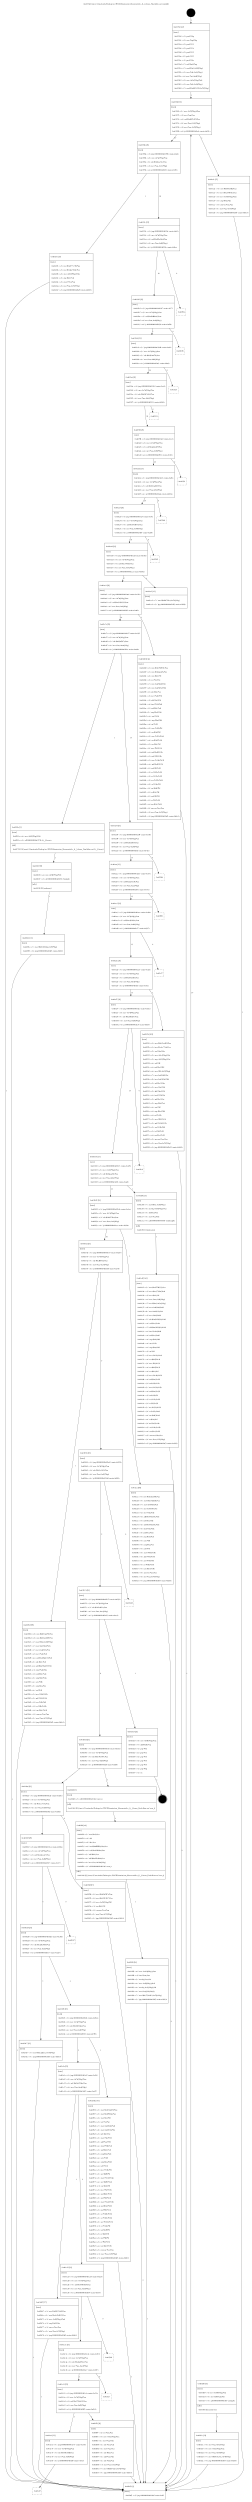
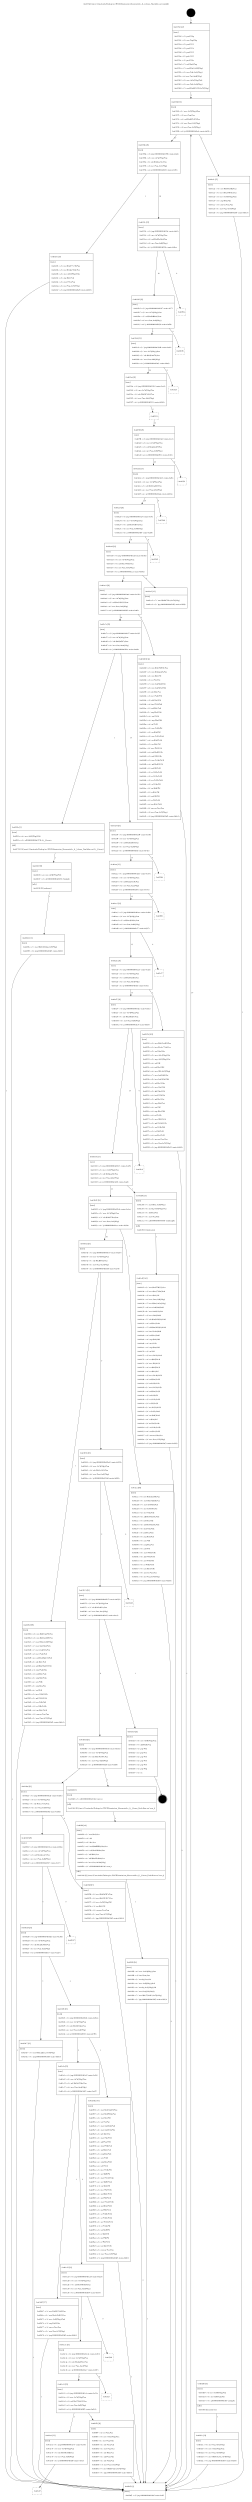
(145, 416) -> (154, 423)
